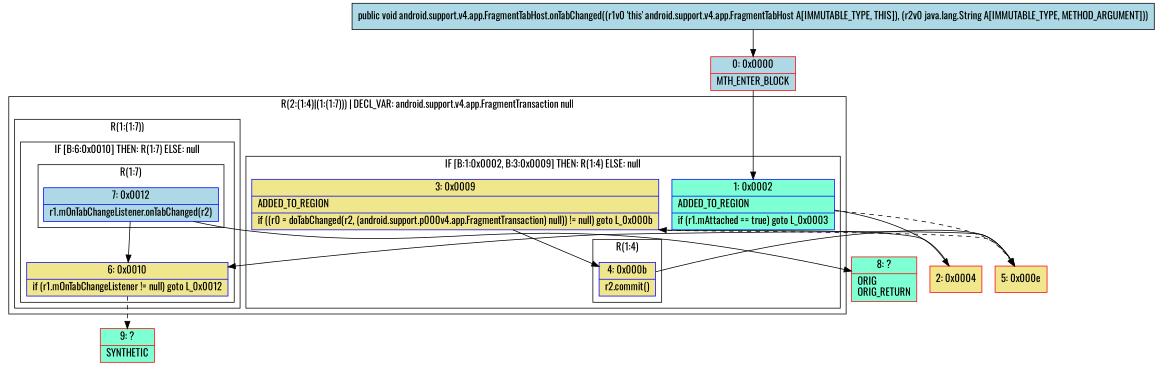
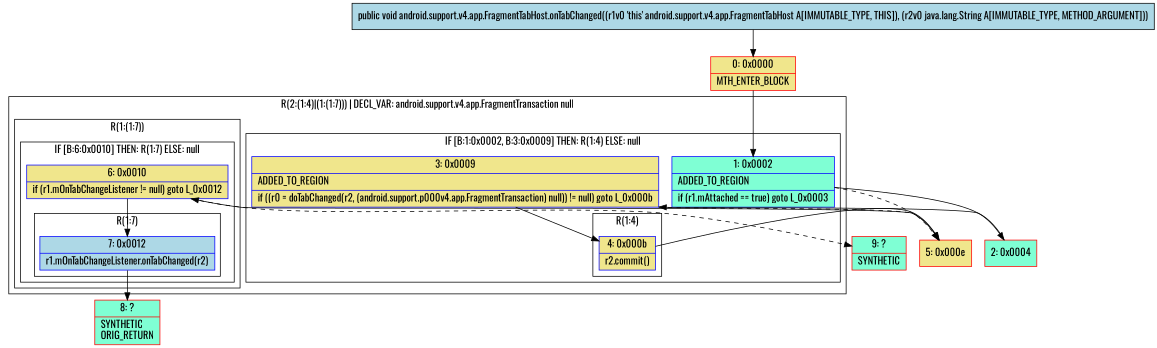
(753, 74) -> (753, 74)
(129, 238) -> (127, 218)
(956, 279) -> (1011, 253)
(867, 282) -> (122, 325)
